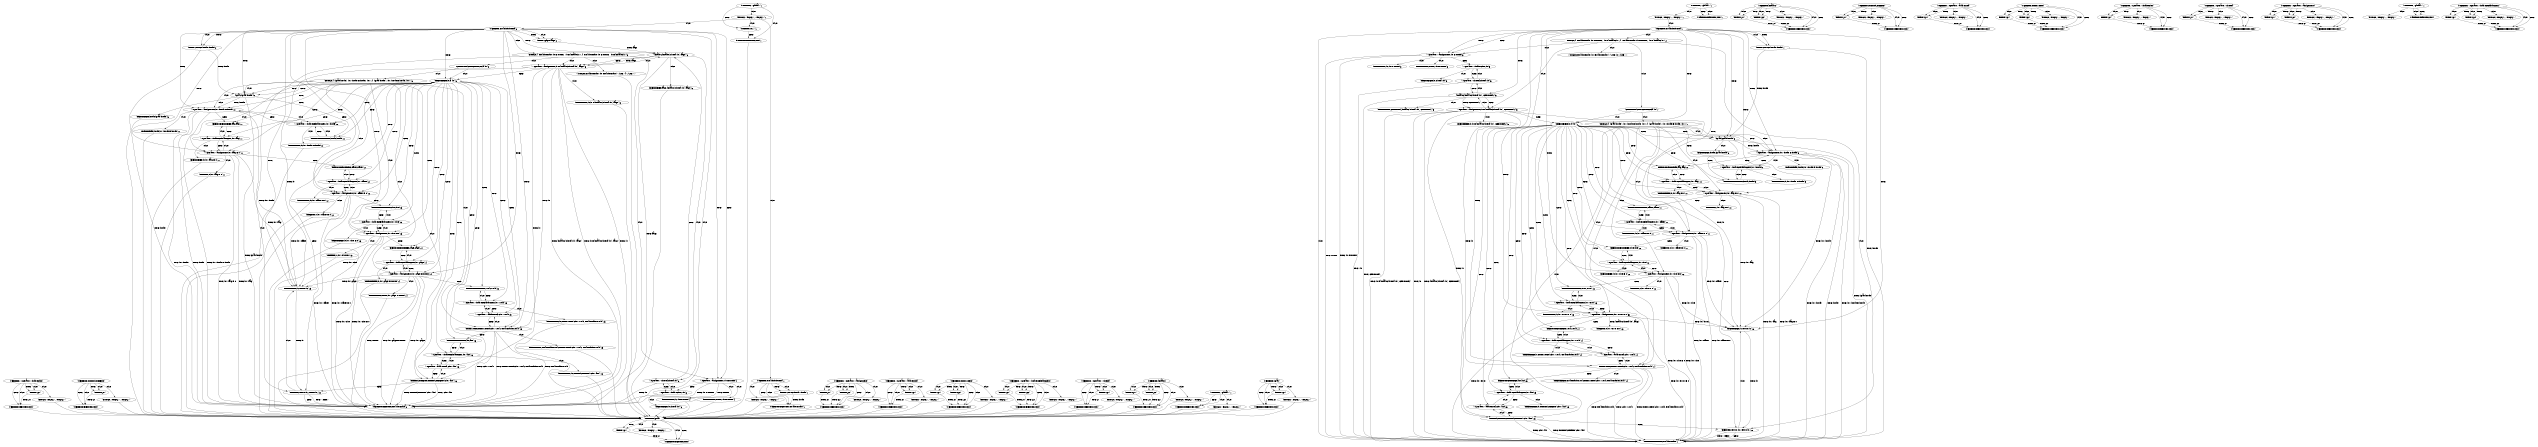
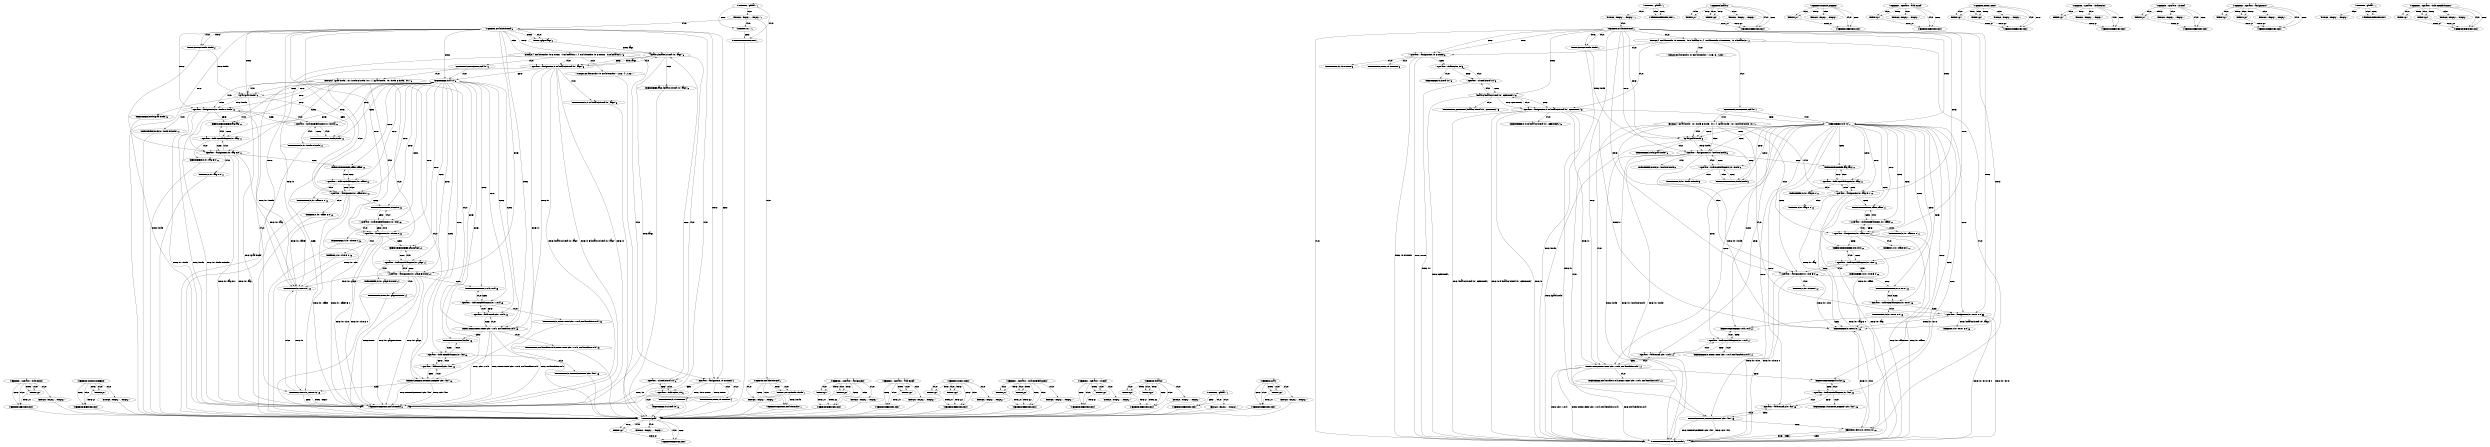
(1590, 310) -> none
